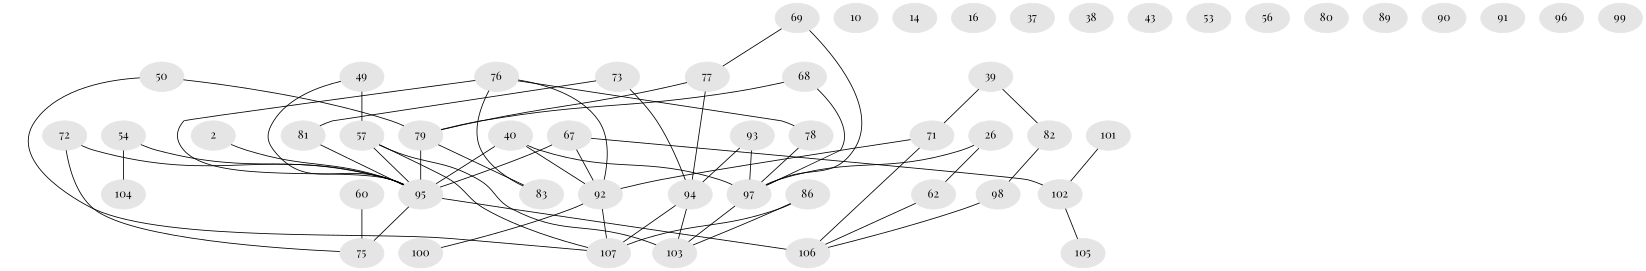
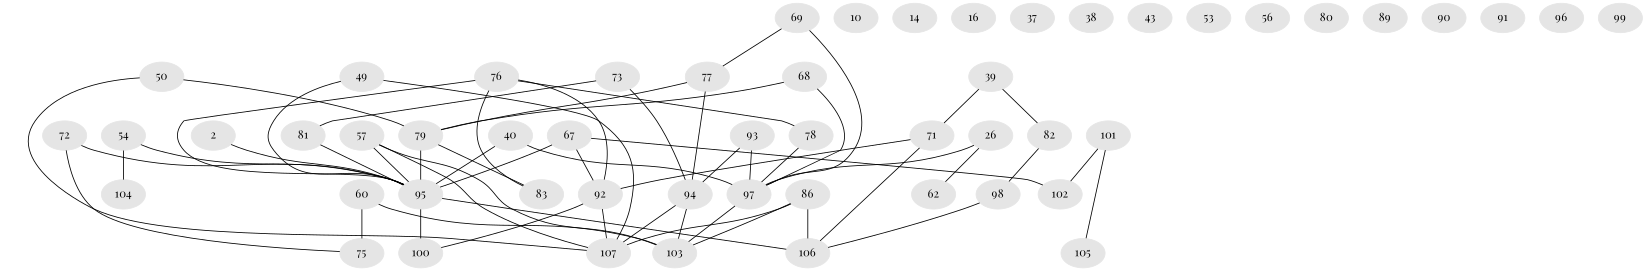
(362, 106) -> (532, 103)
(556, 165) -> none
(391, 224) -> (421, 224)
(871, 224) -> (808, 224)
(1072, 224) -> (1096, 194)
none -> (503, 225)
